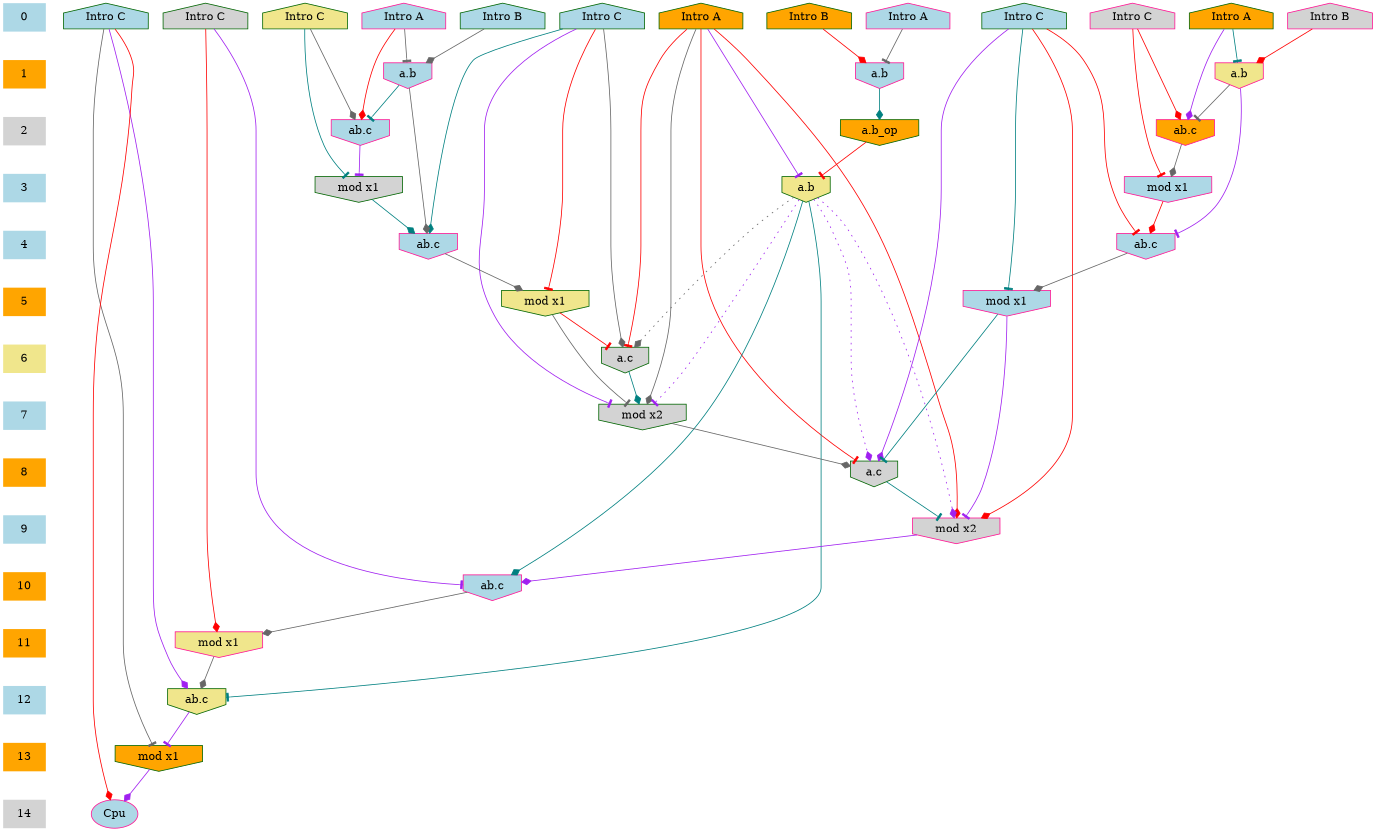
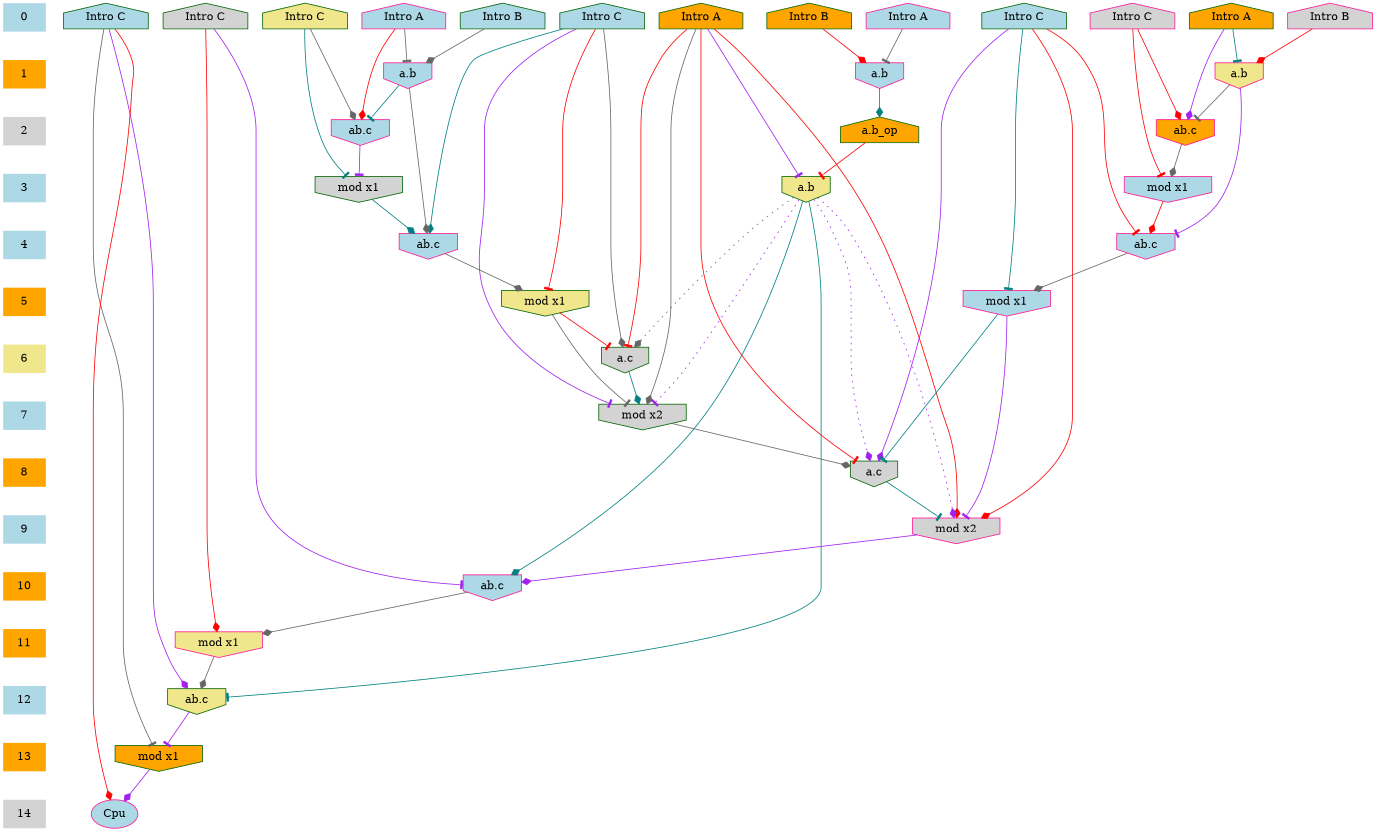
(880, 131) -> (880, 131)
